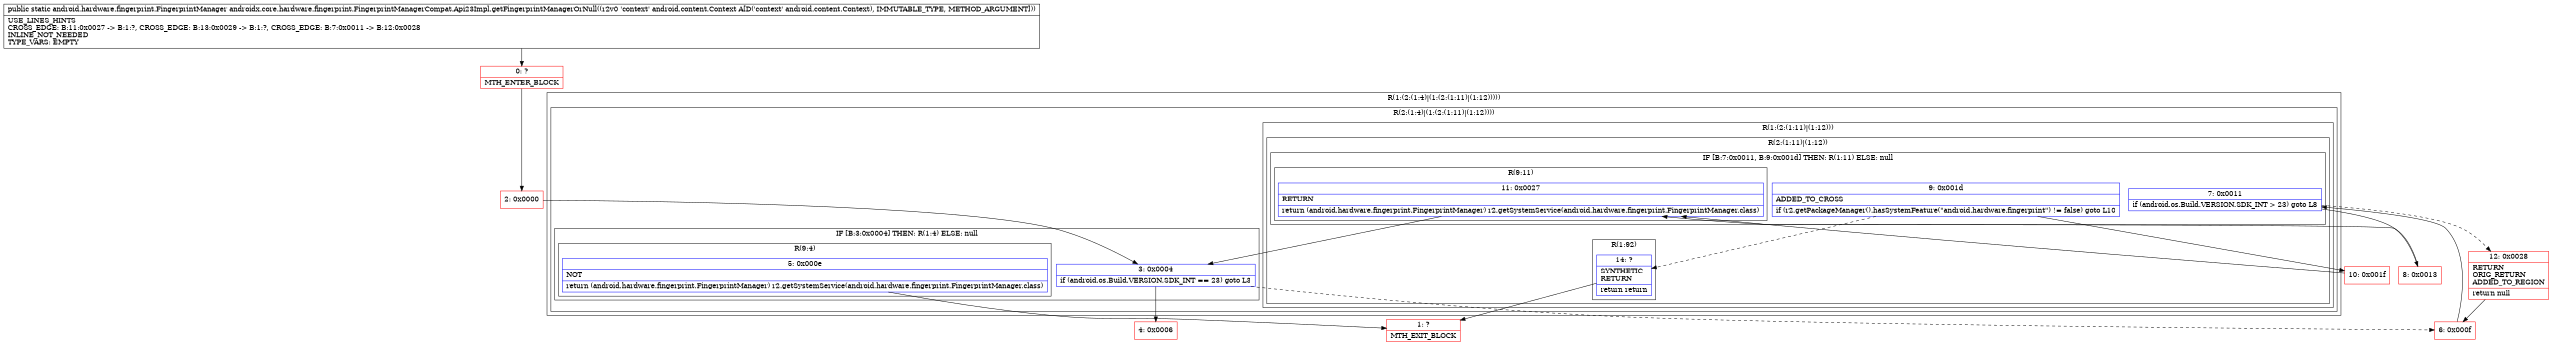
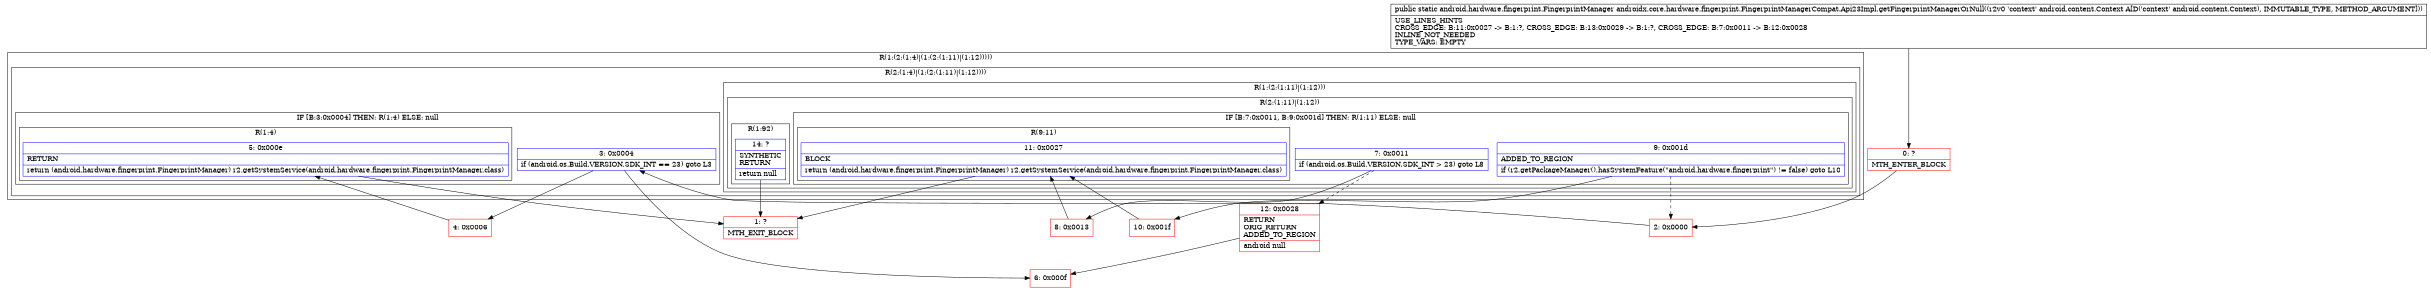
(1298, 199) -> (817, 159)
(1810, 199) -> (1537, 159)
none -> (397, 203)
(2435, 223) -> none
(1327, 240) -> (850, 206)
(1766, 242) -> (1671, 203)
(805, 249) -> (266, 133)
(574, 275) -> (43, 159)
(1624, 290) -> (758, 174)
(2491, 293) -> (1265, 246)
(1839, 323) -> (808, 269)
